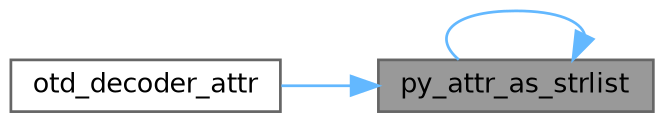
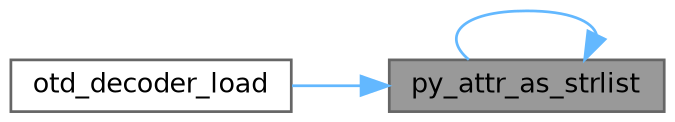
(146, 86) -> (151, 86)
